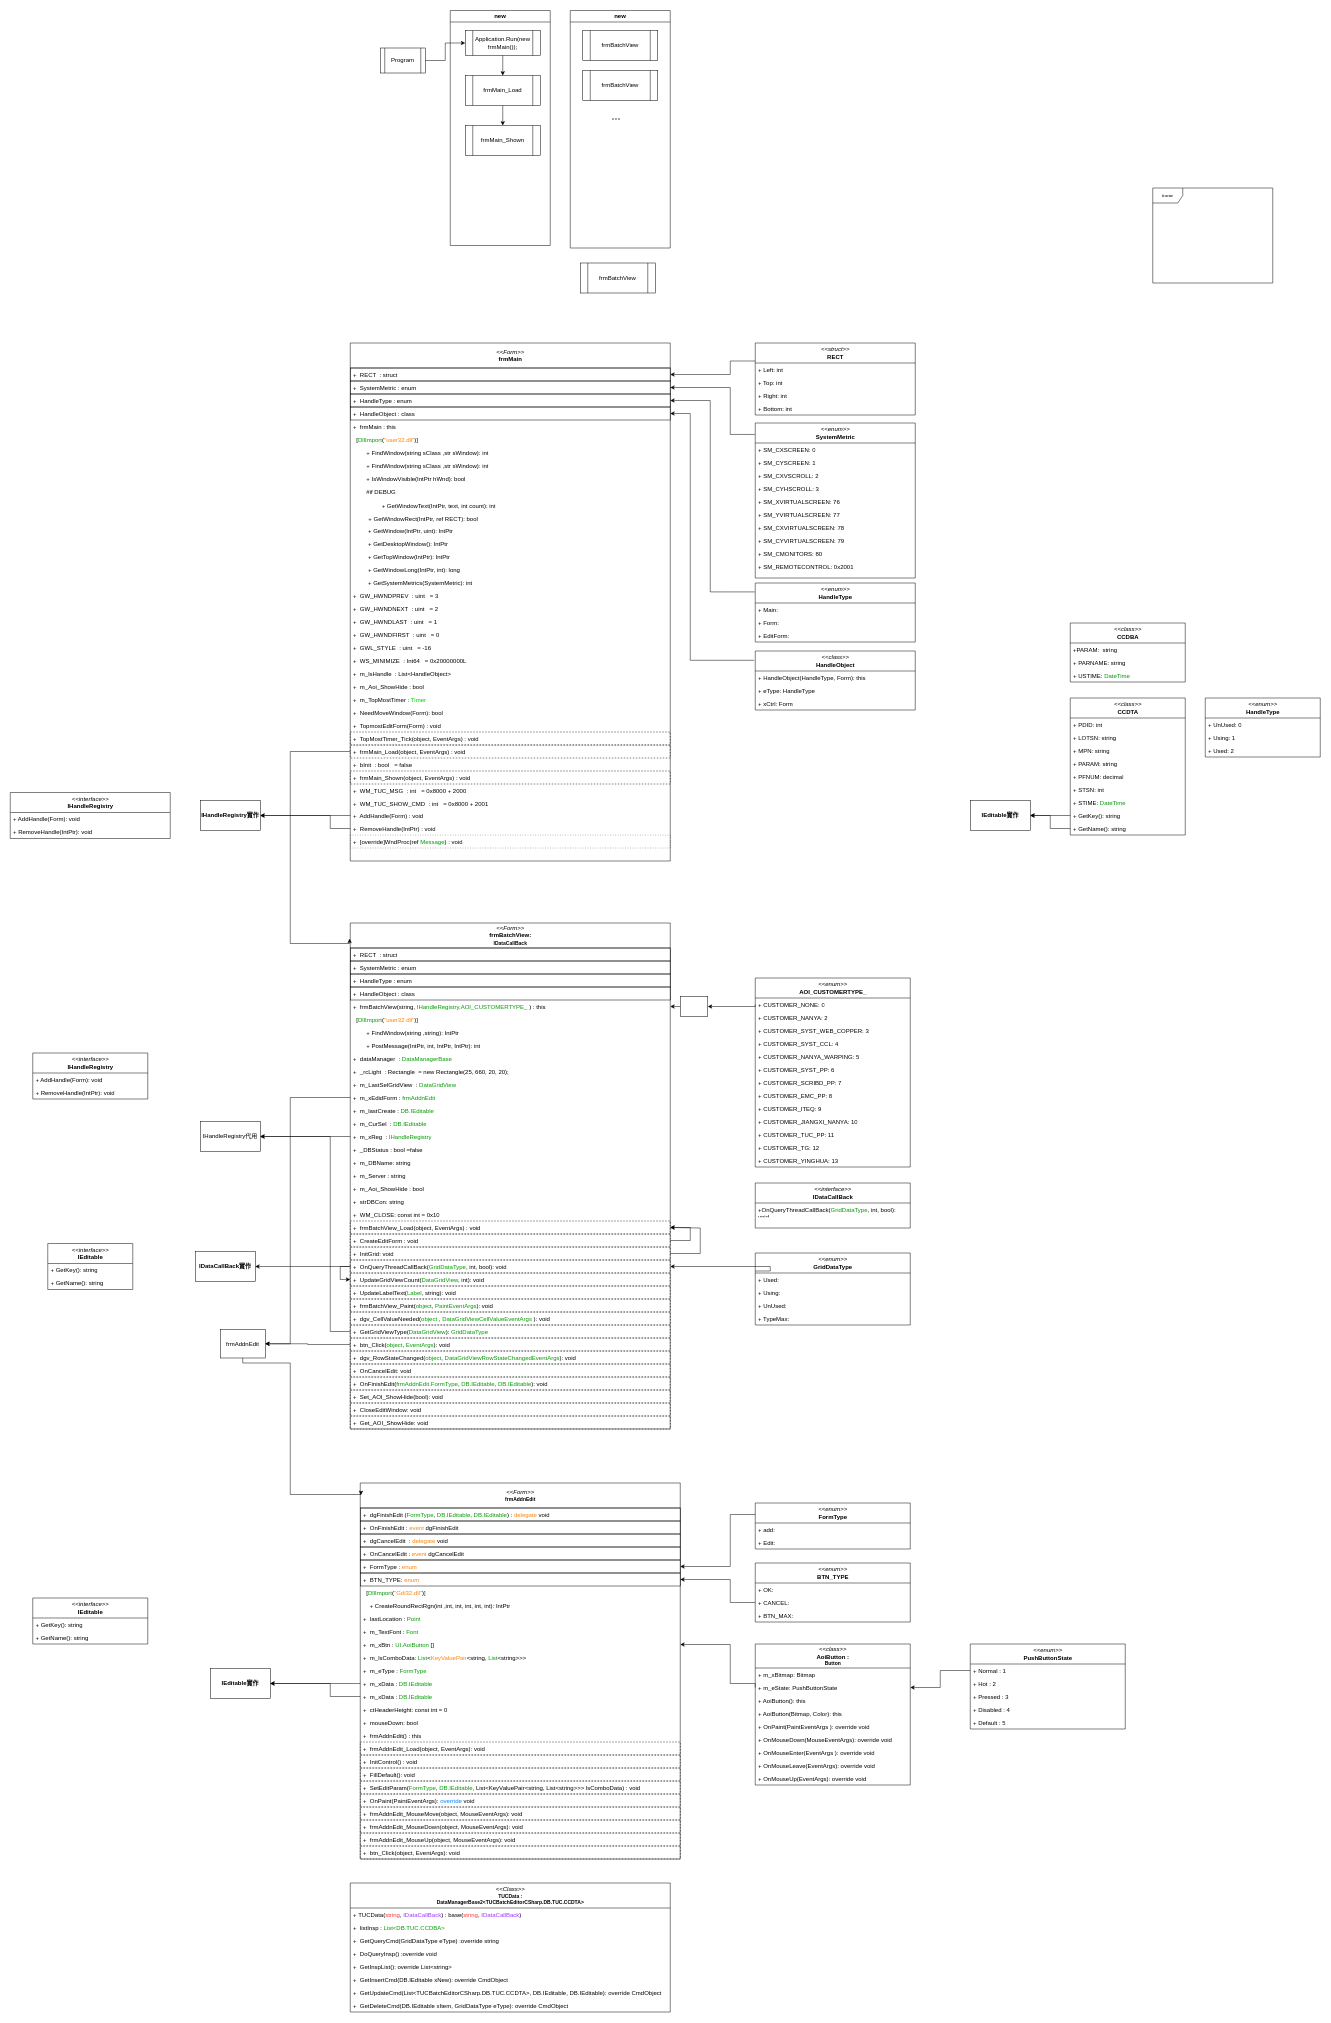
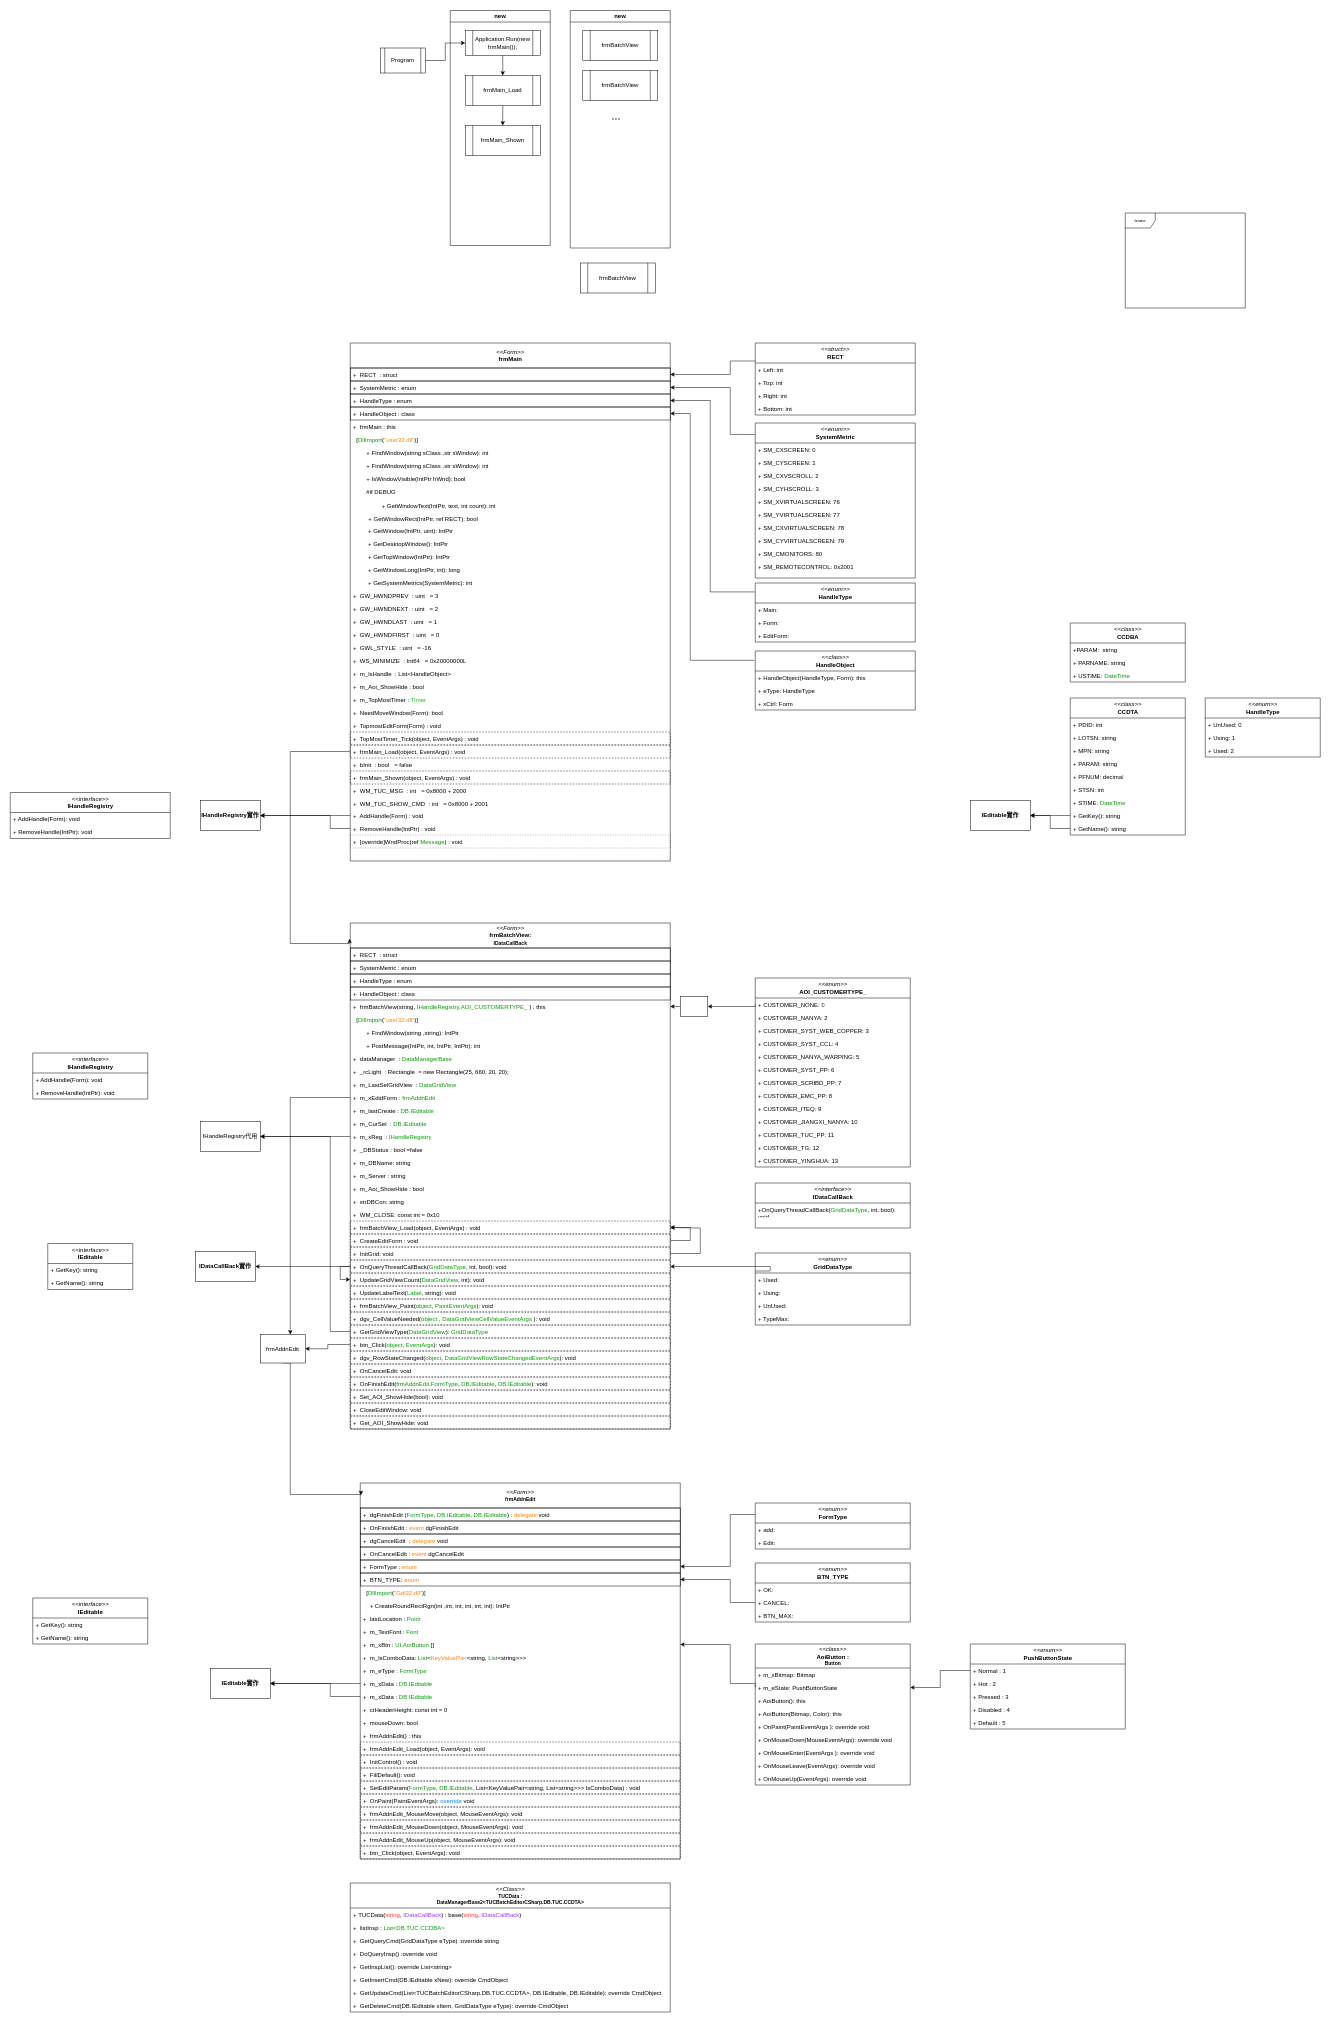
(1213, 235) -> (1185, 260)
(243, 1344) -> (283, 1349)
